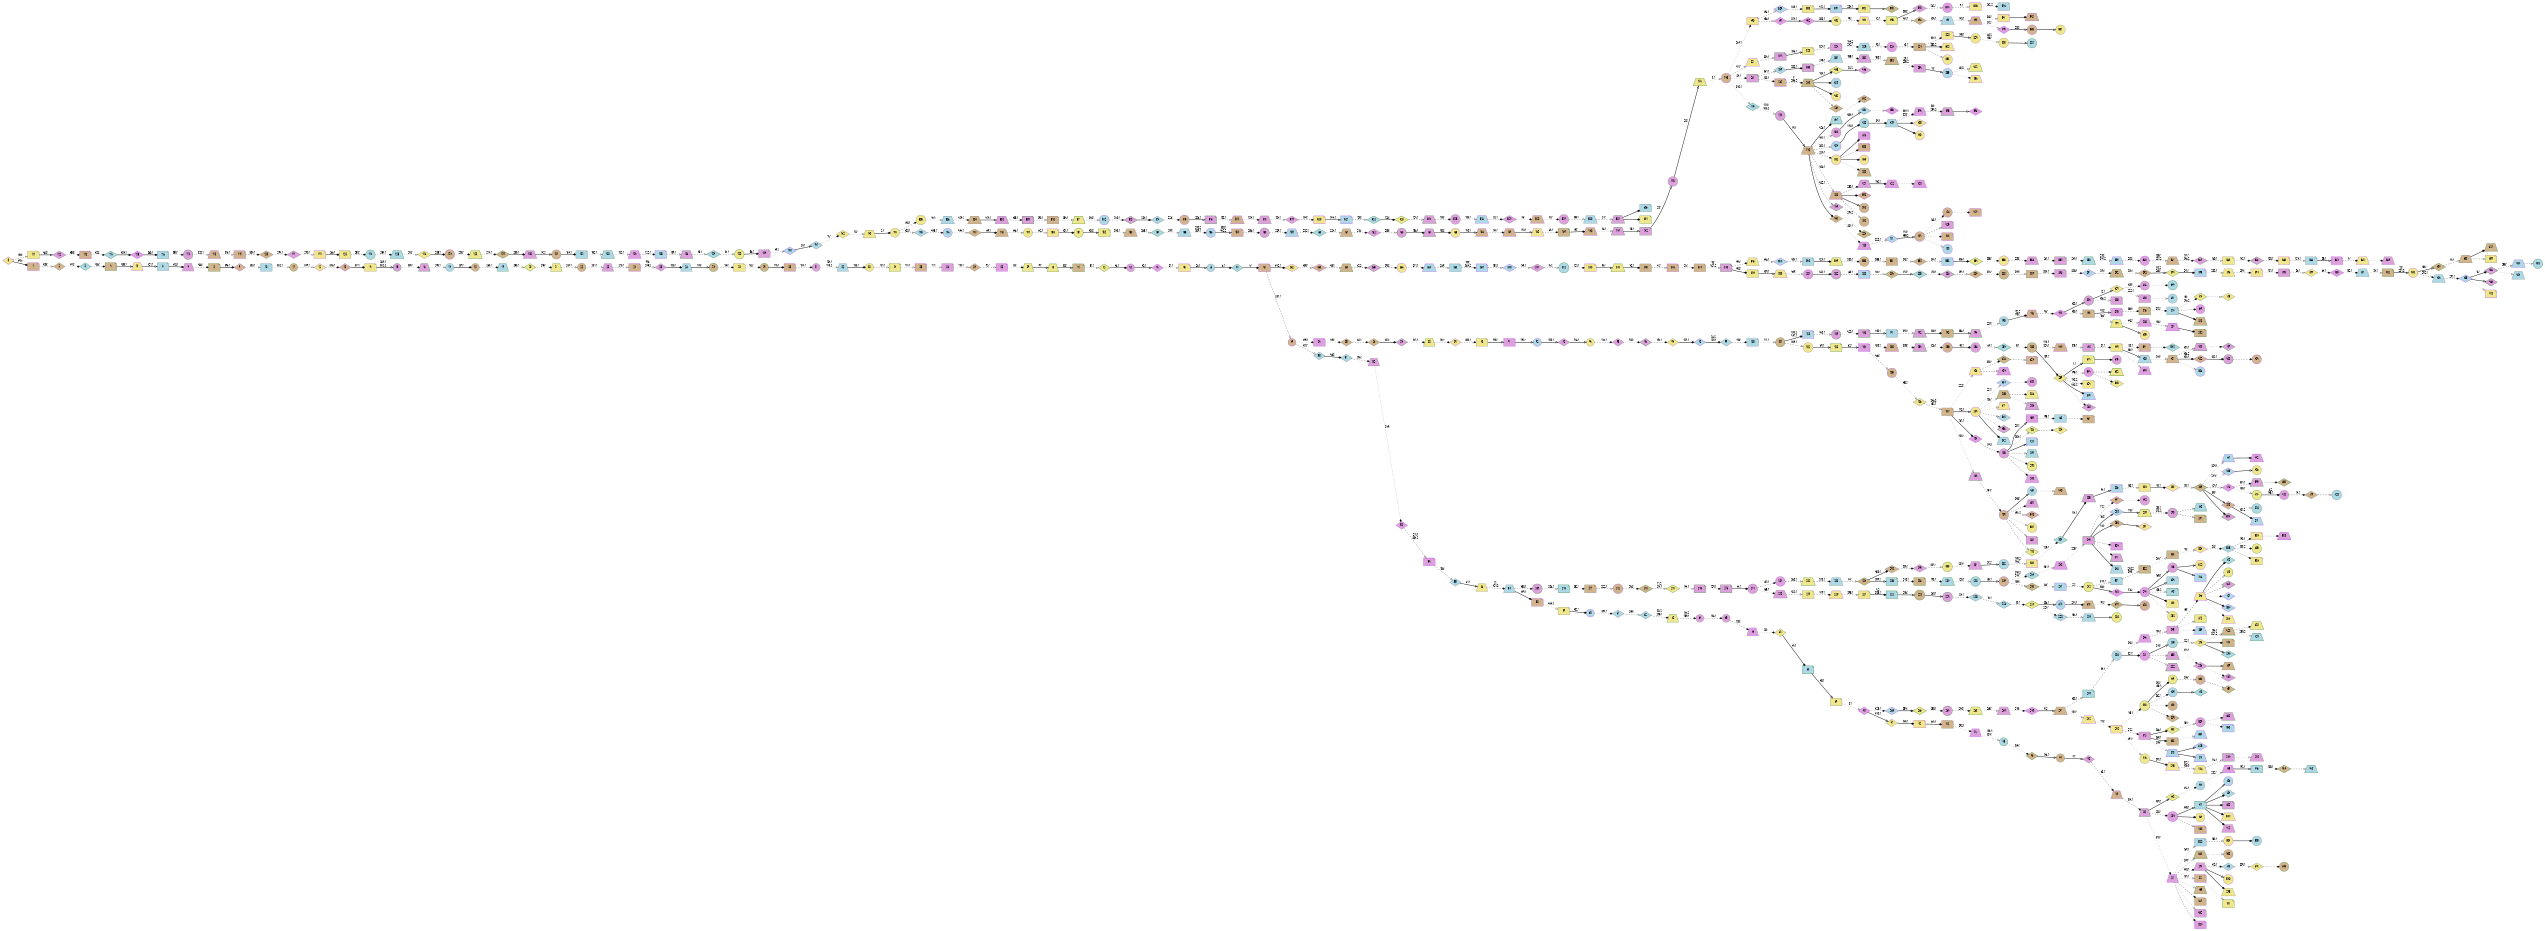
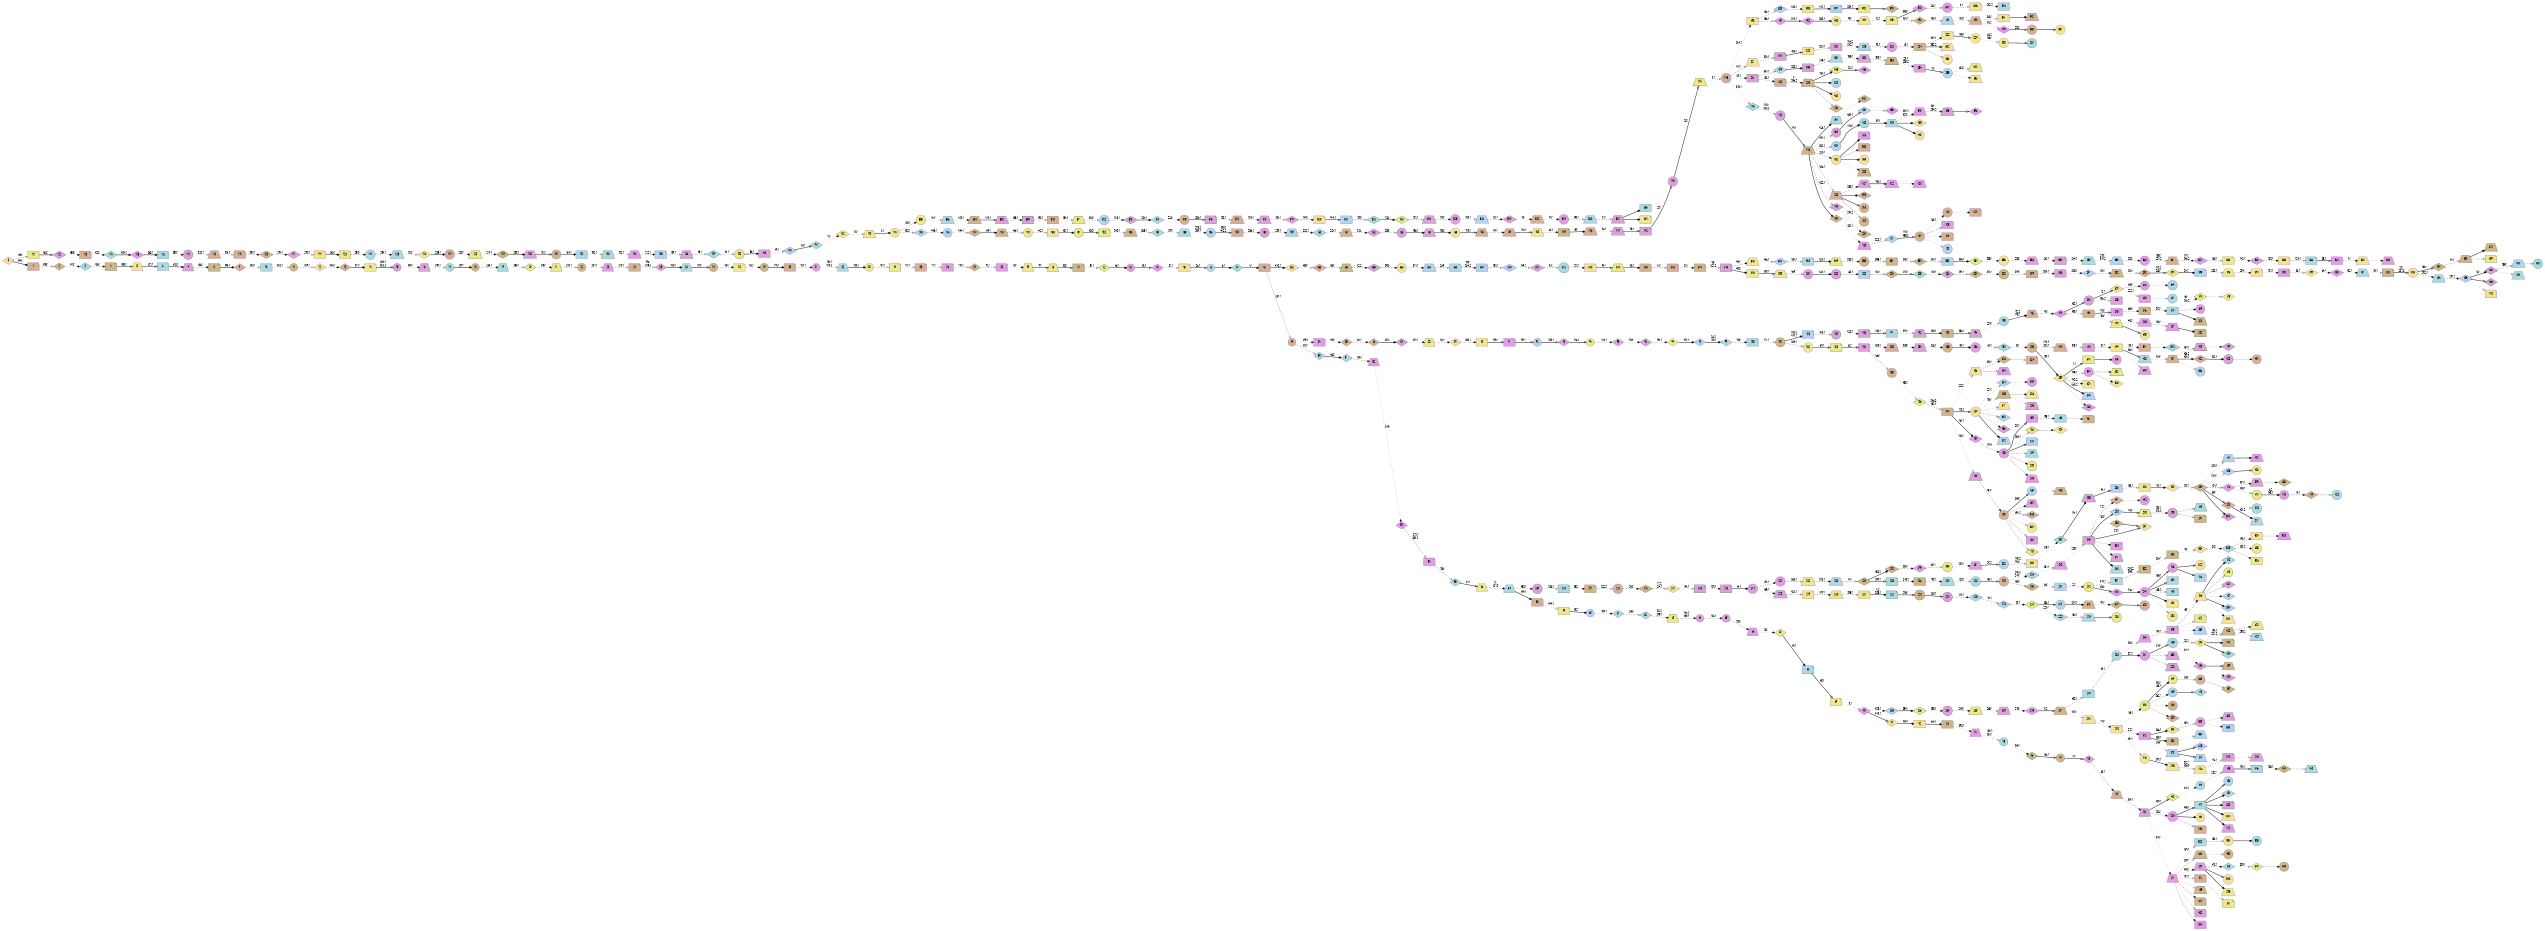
(2101, 531) -> (2116, 534)
(1673, 589) -> (1673, 589)
